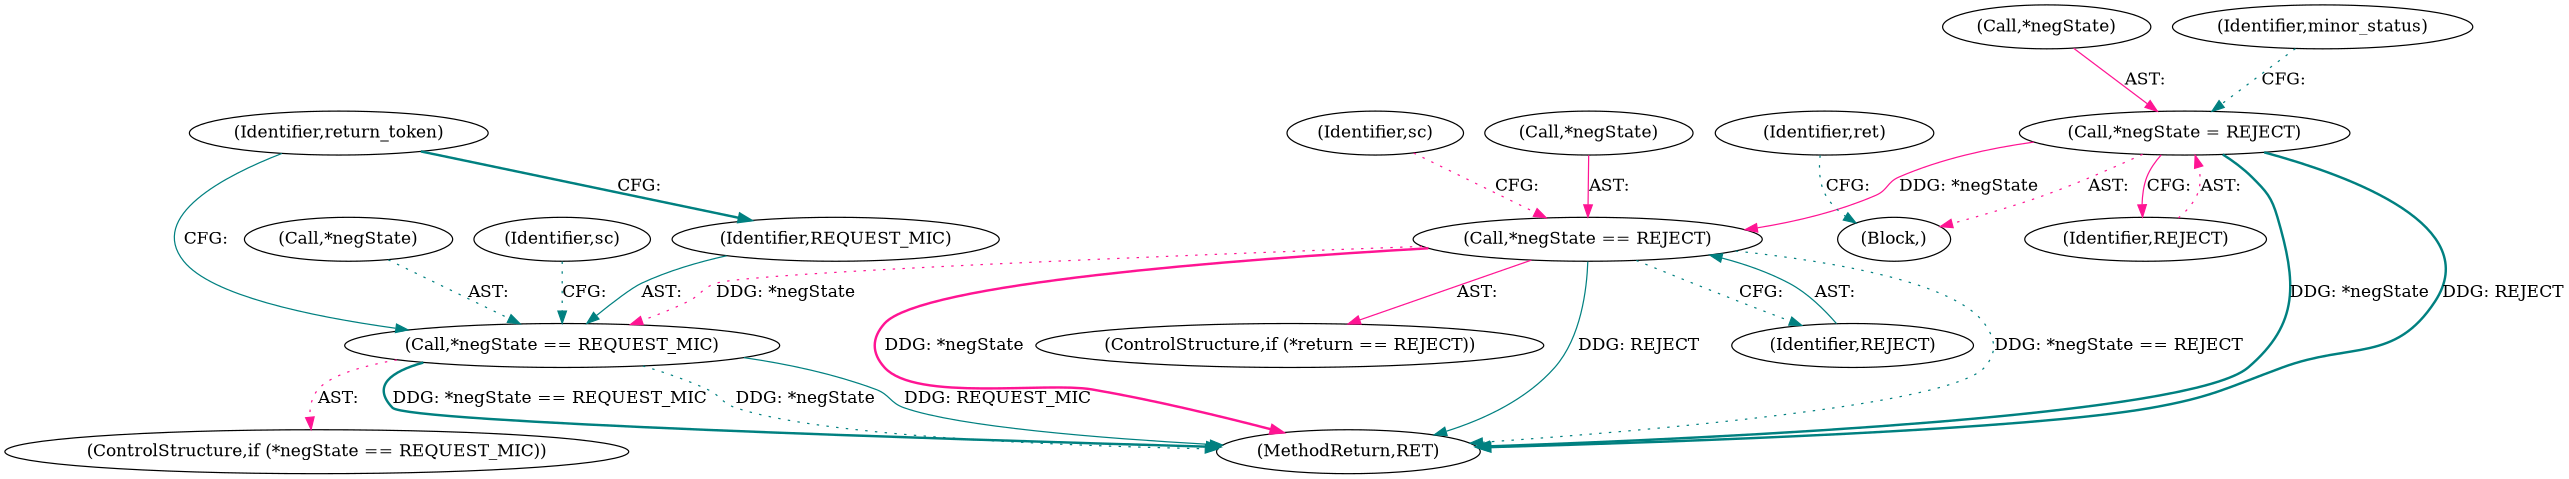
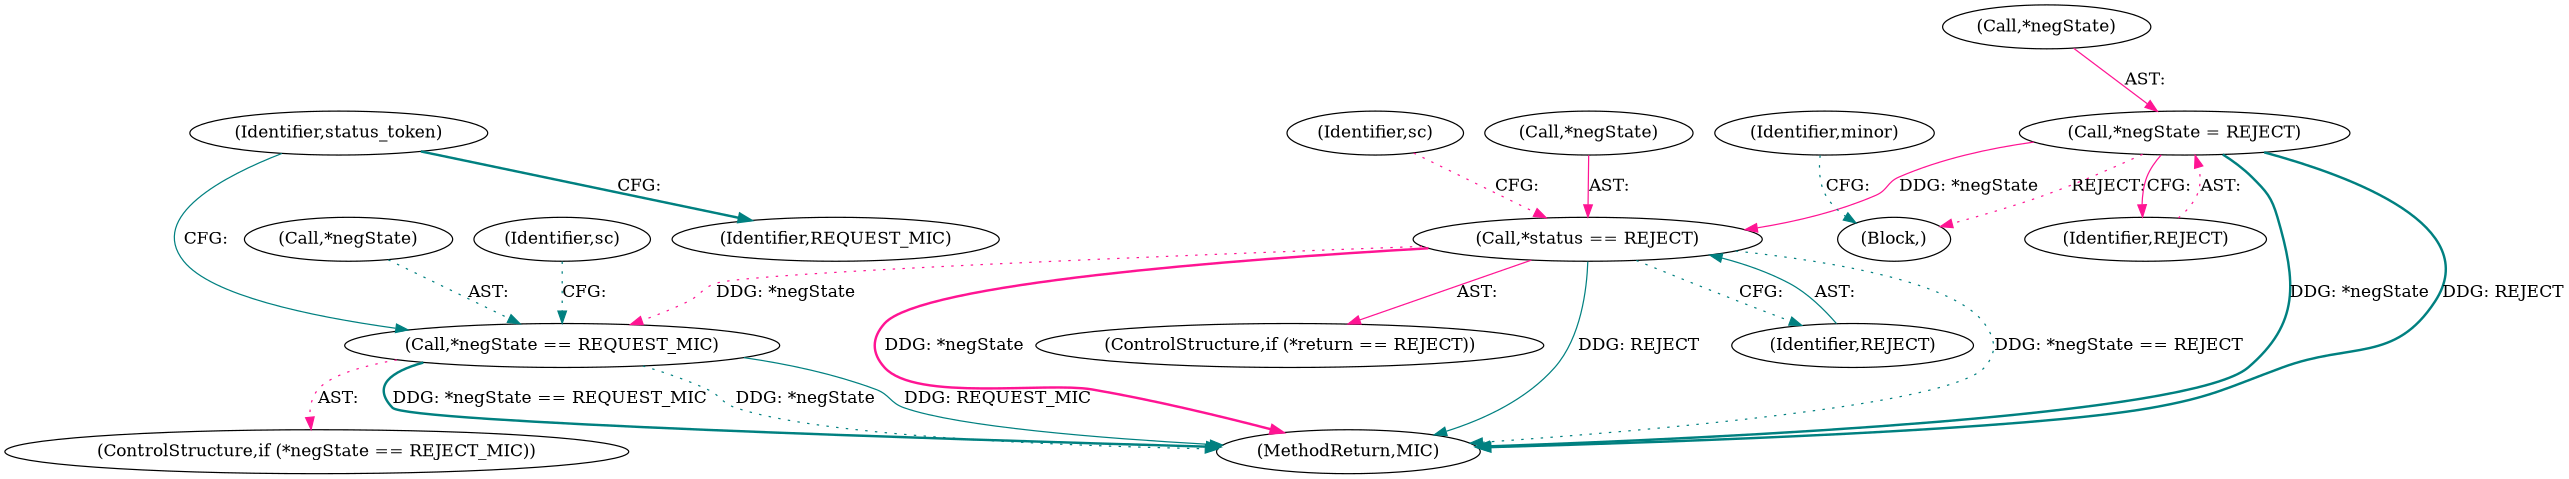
(2323, 27) -> none
(339, 133) -> (339, 133)
(1825, 133) -> (1825, 133)
(2111, 186) -> (2111, 186)
(1588, 239) -> (1588, 239)
(657, 277) -> none
(317, 452) -> (317, 452)
(1348, 452) -> (1348, 452)
